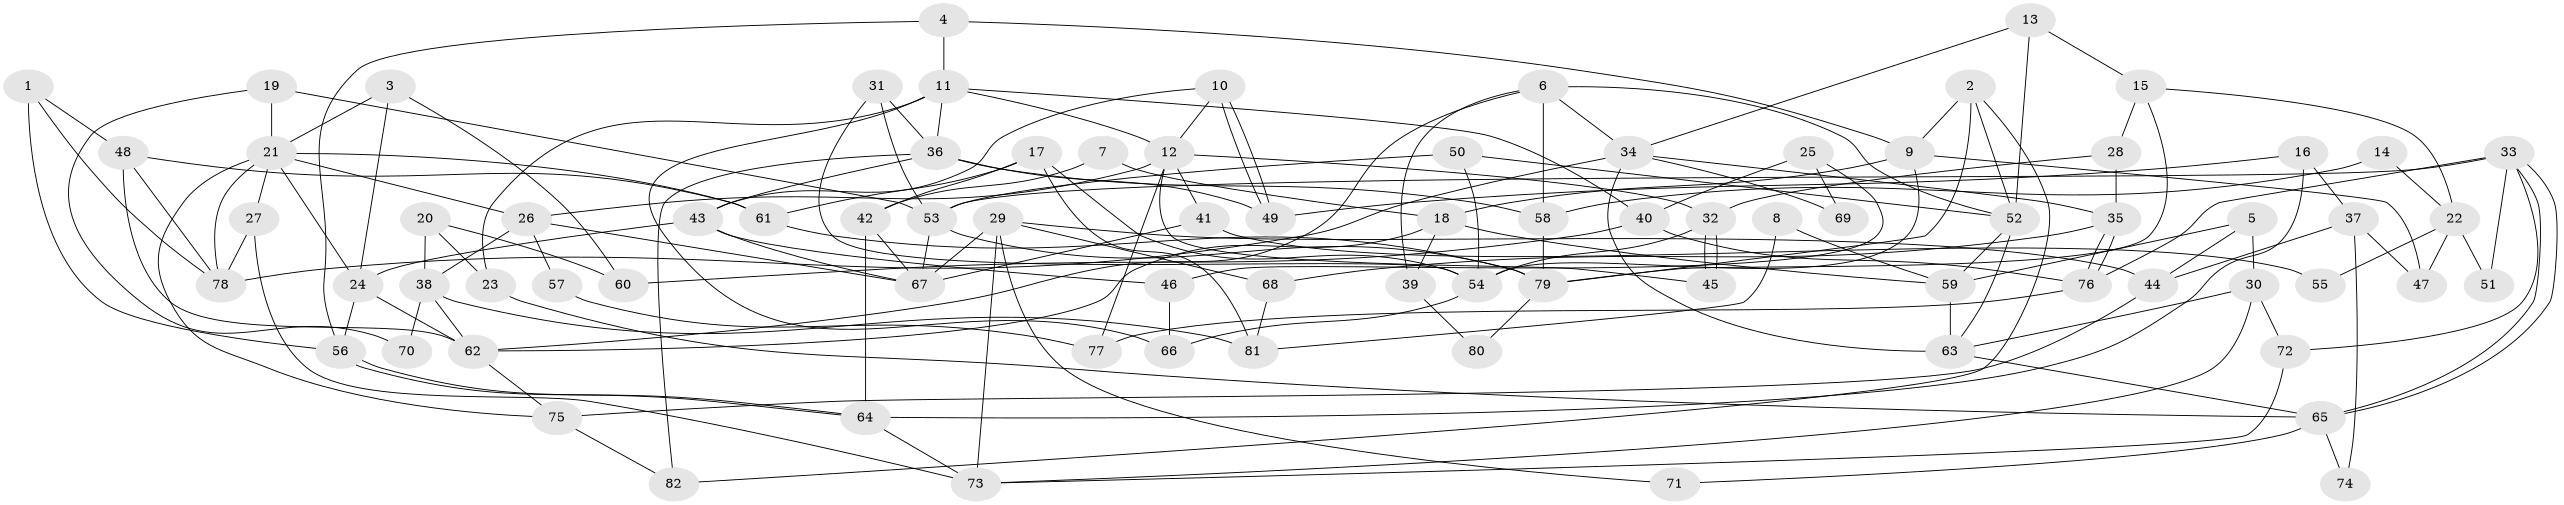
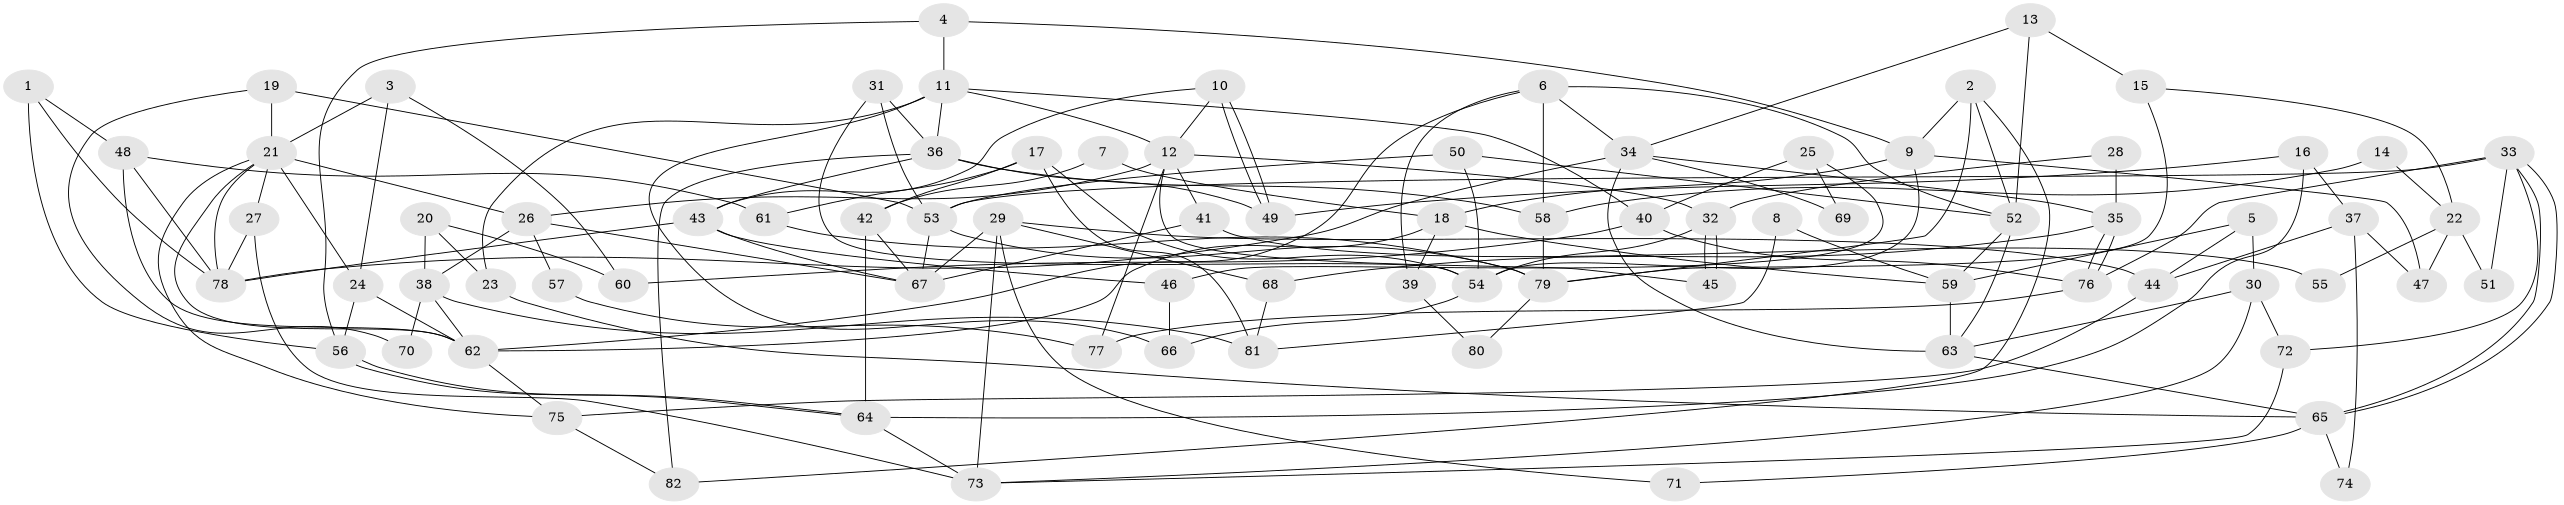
(2129, 120) -> none
(501, 163) -> (194, 306)
(547, 240) -> (470, 249)
